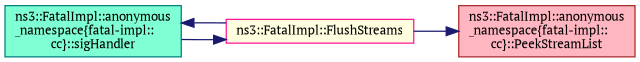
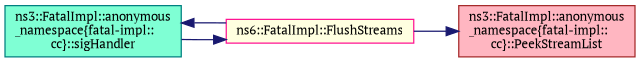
(320, 31) -> (320, 31)
